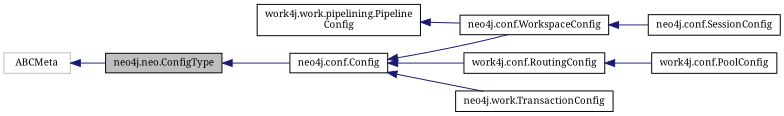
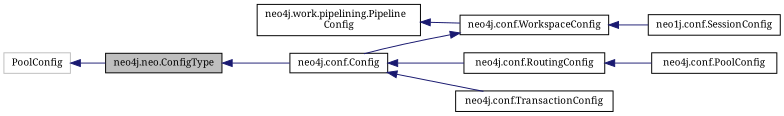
(339, 20) -> (339, 20)
(714, 25) -> (714, 25)
(454, 47) -> (407, 44)
(37, 63) -> (37, 63)
(534, 63) -> (534, 63)
(714, 63) -> (714, 63)
(534, 101) -> (534, 101)
